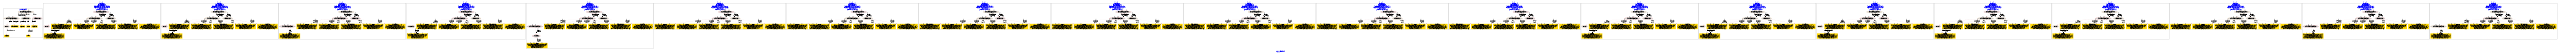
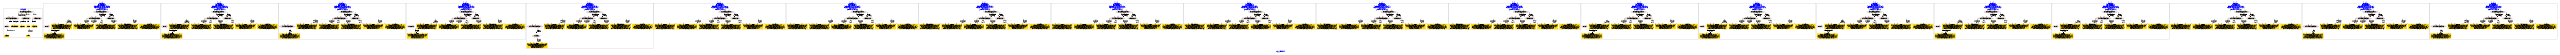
(23, 10) -> (23, 10)
